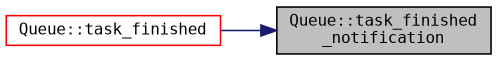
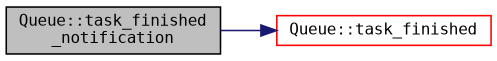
(241, 30) -> (241, 30)
